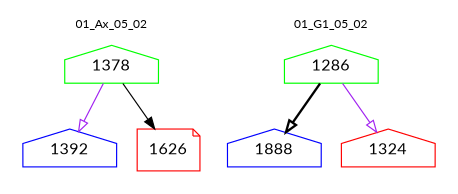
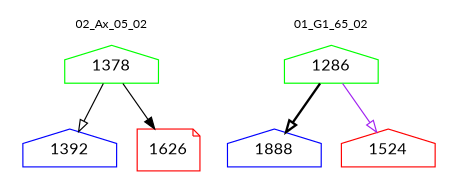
(112, 25) -> (112, 25)
(331, 25) -> (331, 25)
(94, 102) -> (94, 102)
(388, 150) -> (388, 150)
